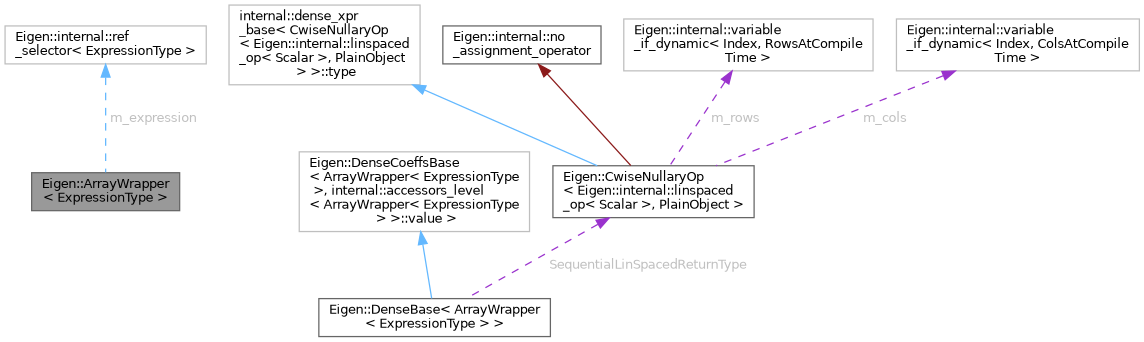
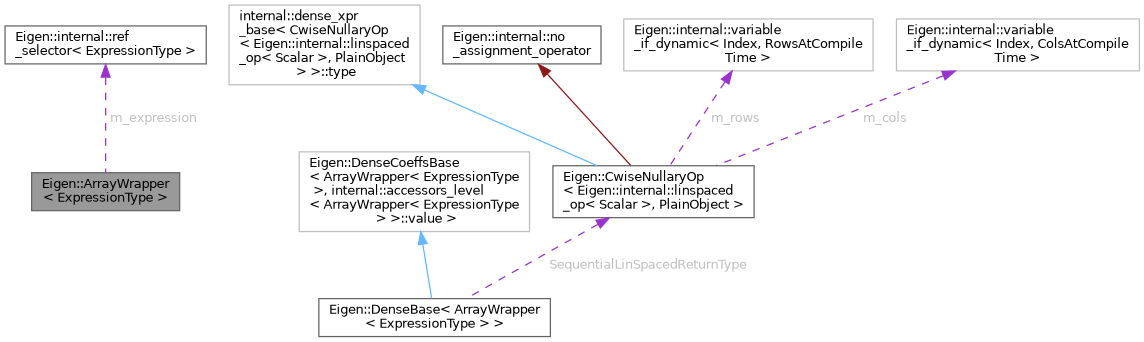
(106, 45) -> (106, 45)
(106, 125) -> (106, 125)
